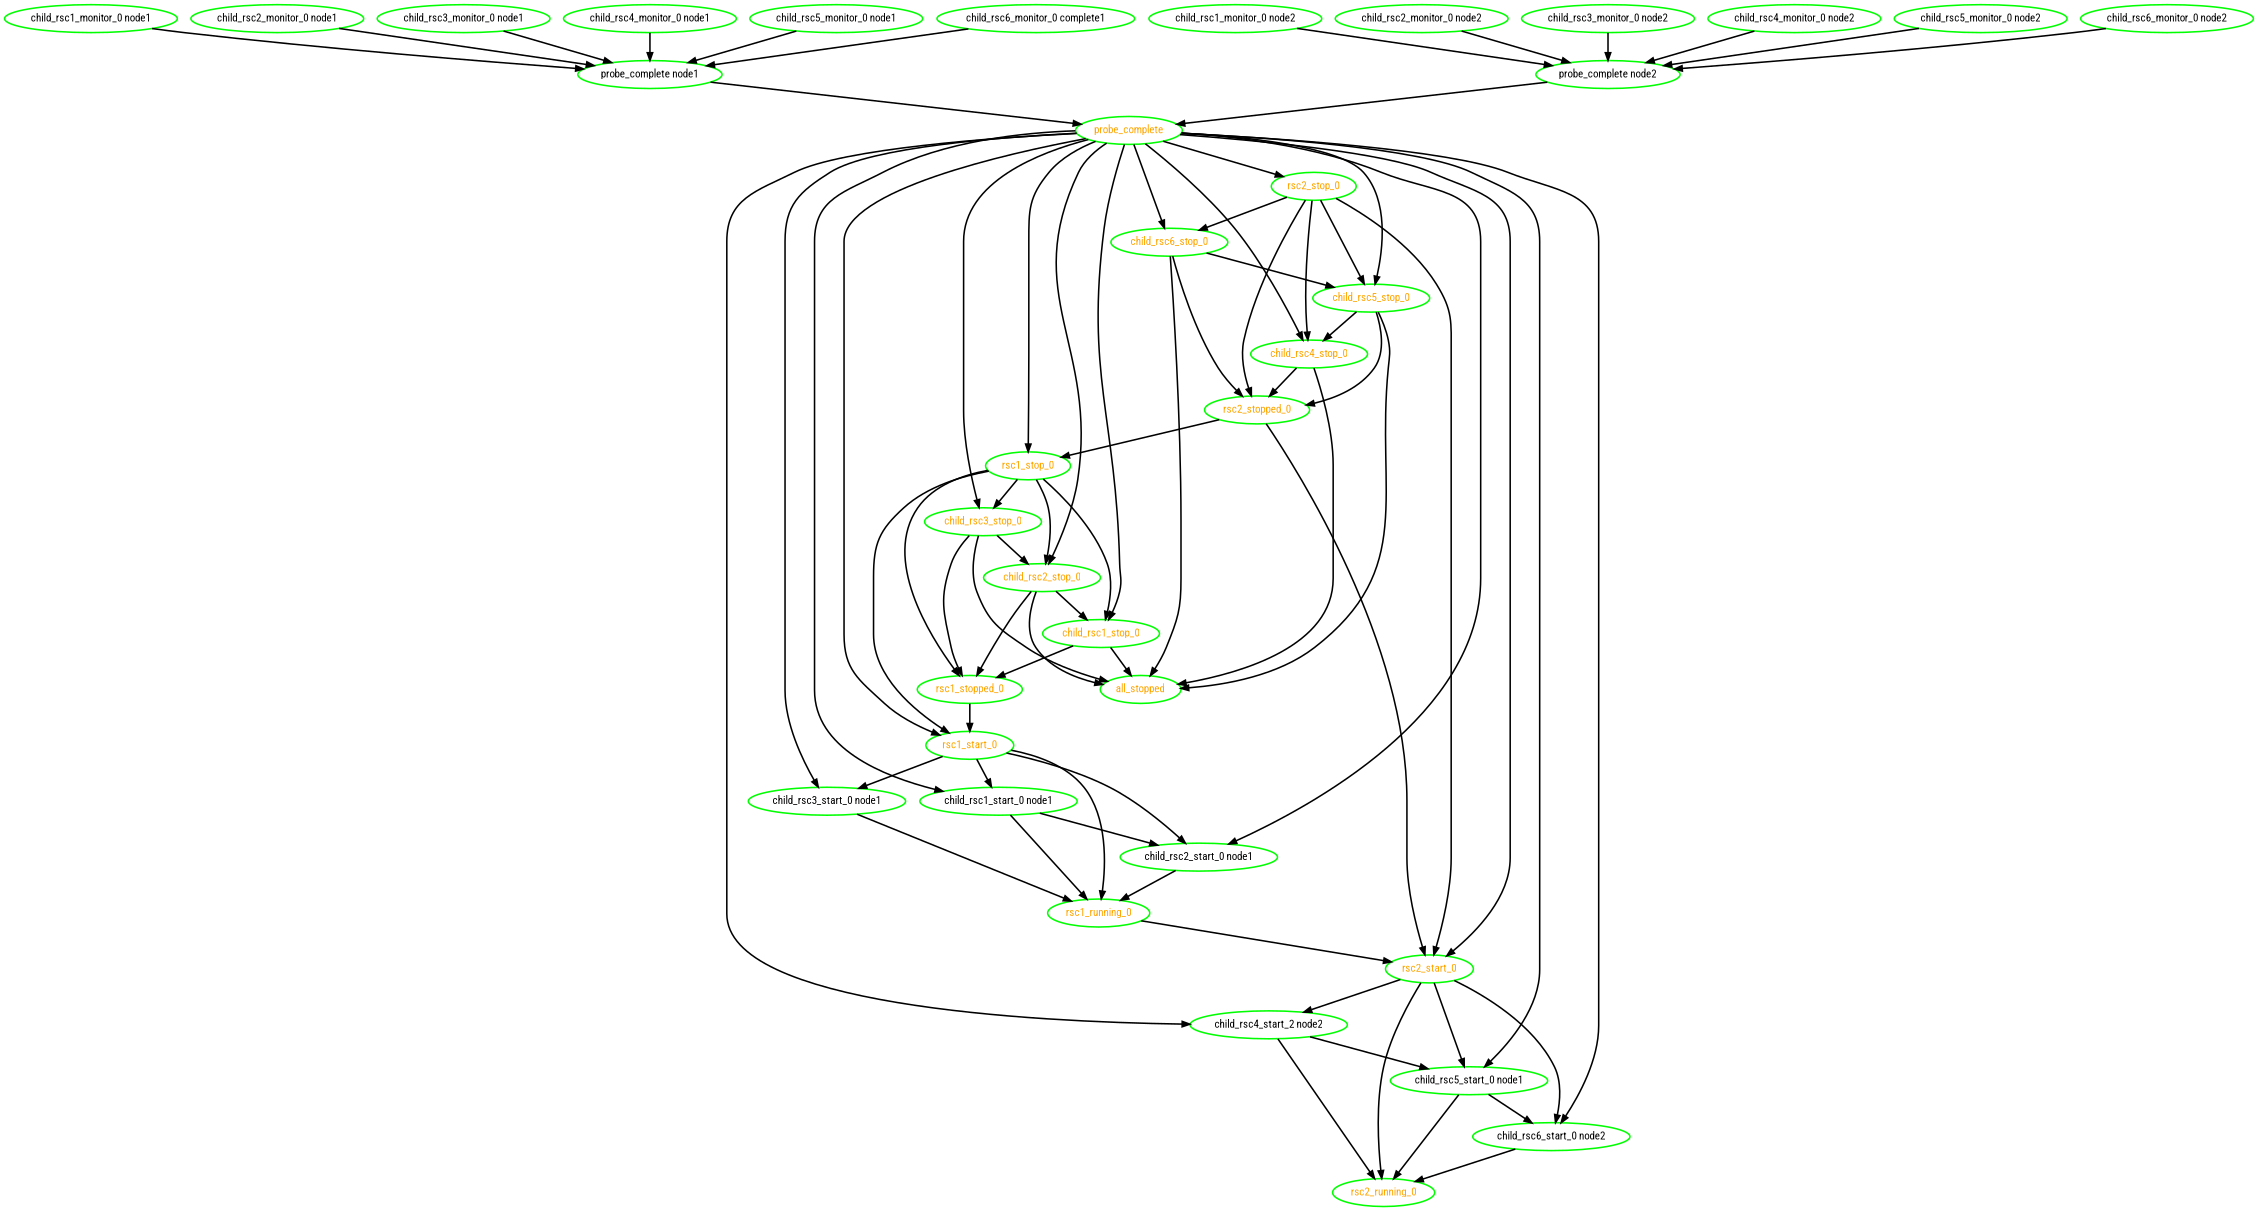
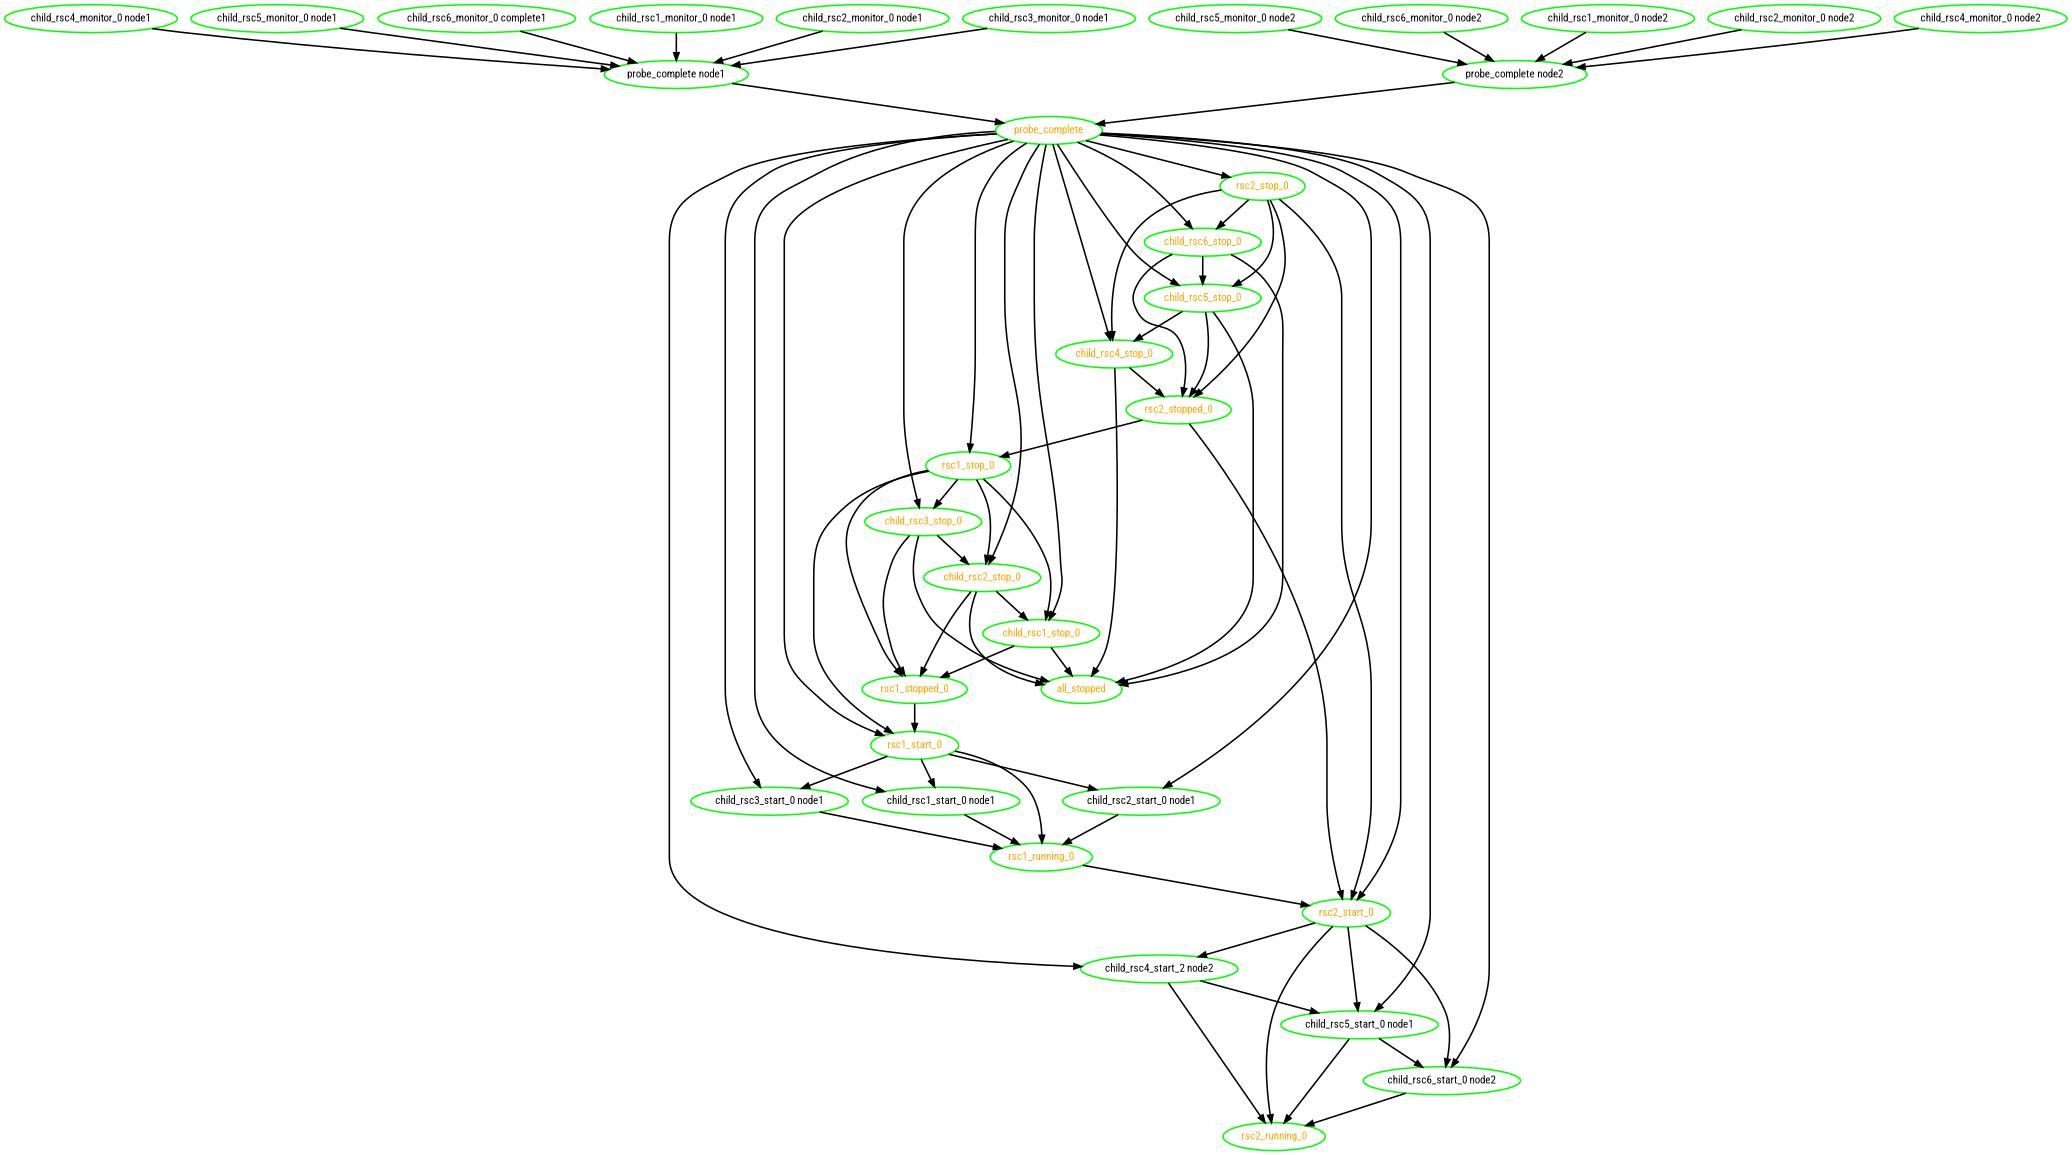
(1608, 19) -> none
(1095, 828) -> none
